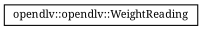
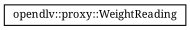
(101, 15) -> (95, 15)
